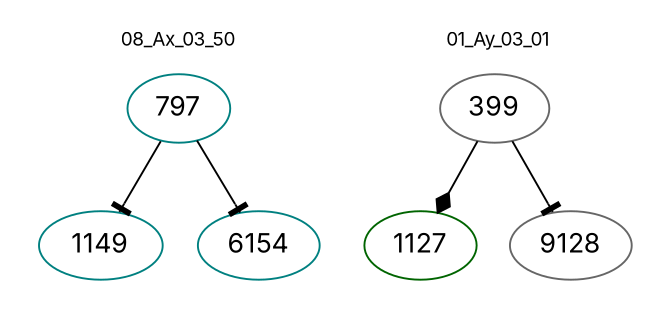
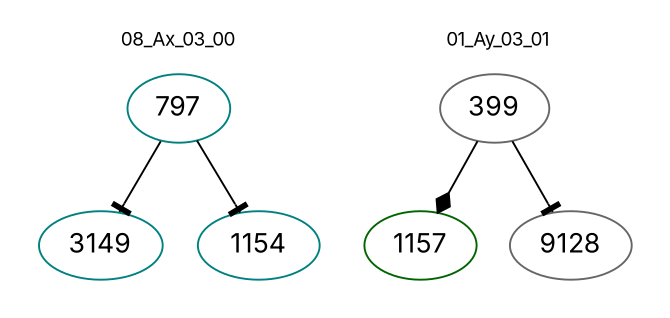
(179, 41) -> (179, 41)
(101, 245) -> (101, 245)
(259, 245) -> (259, 245)
(421, 245) -> (421, 245)
